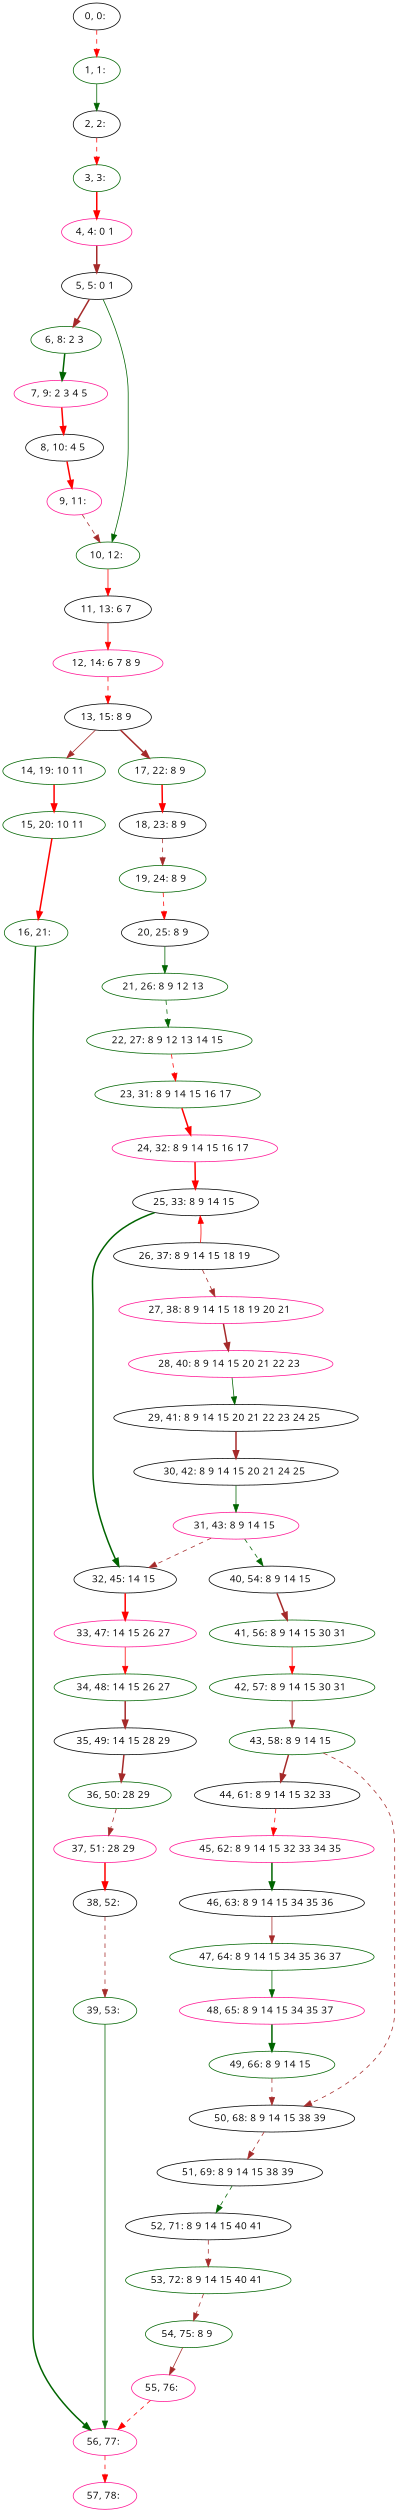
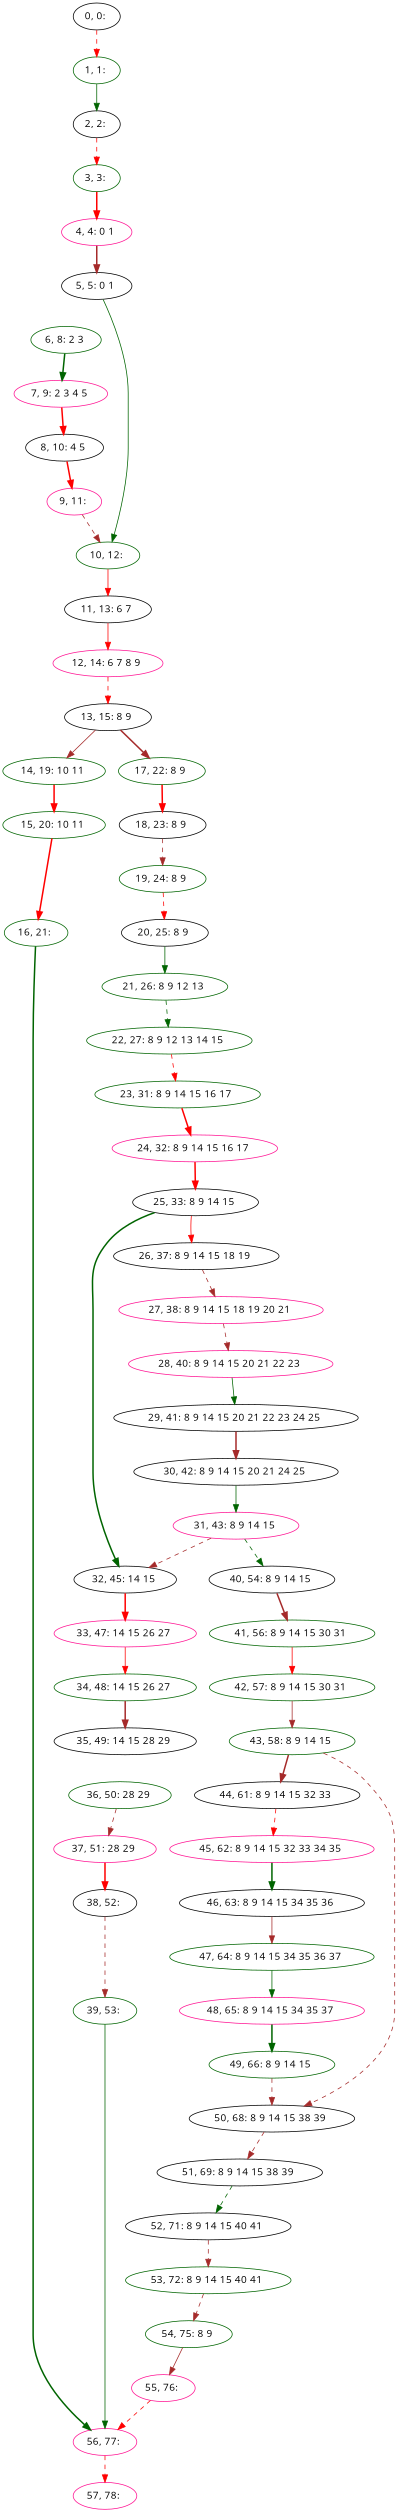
(83, 310) -> none
(201, 1233) -> (191, 1226)
(225, 1333) -> (225, 1333)
(123, 1765) -> none
